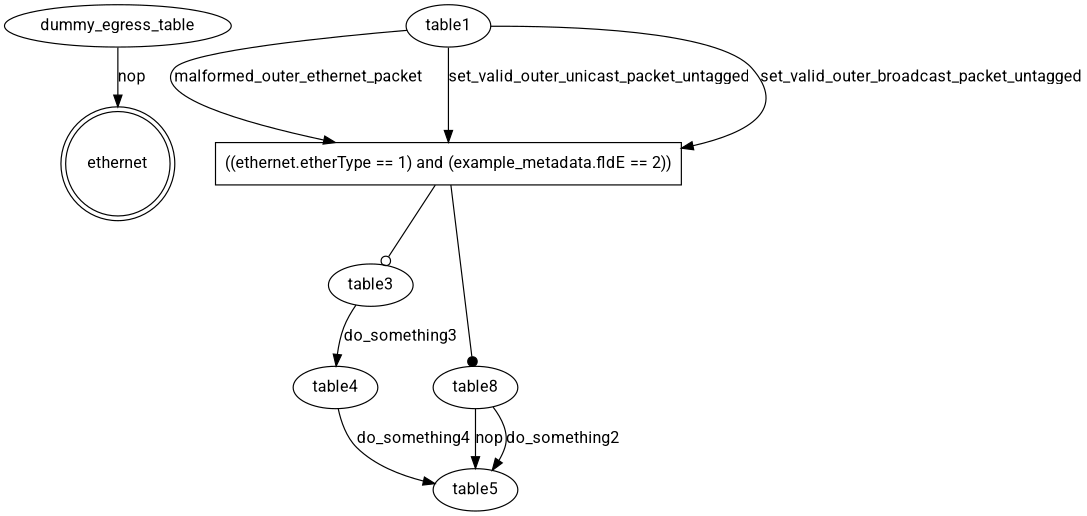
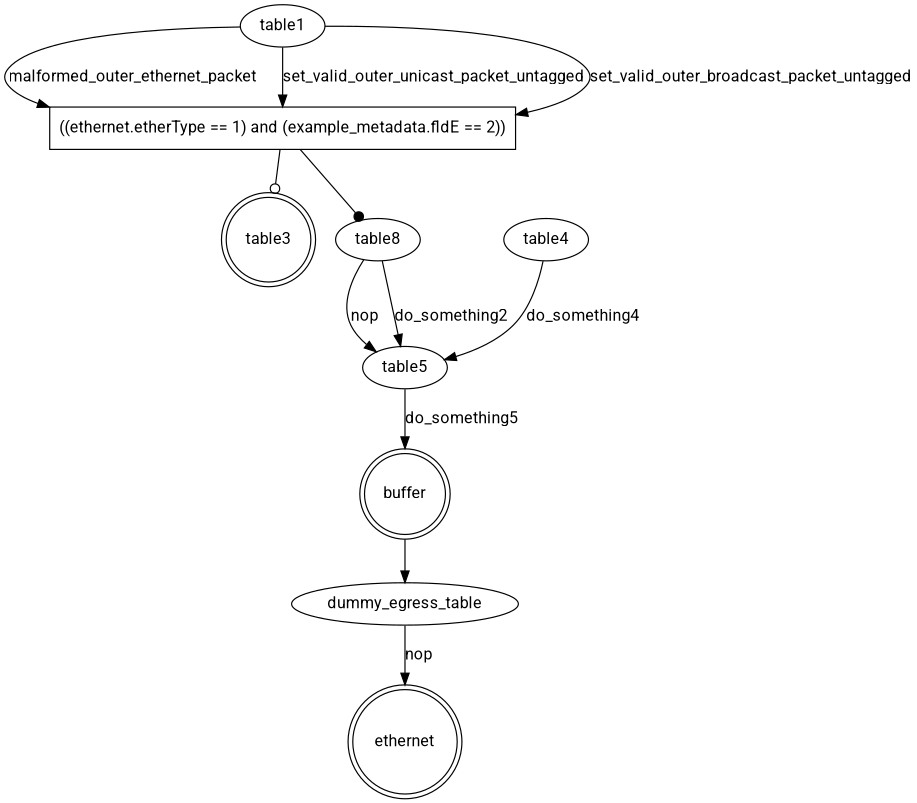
(371, 285) -> (269, 240)
(343, 328) -> none
none -> (405, 494)
